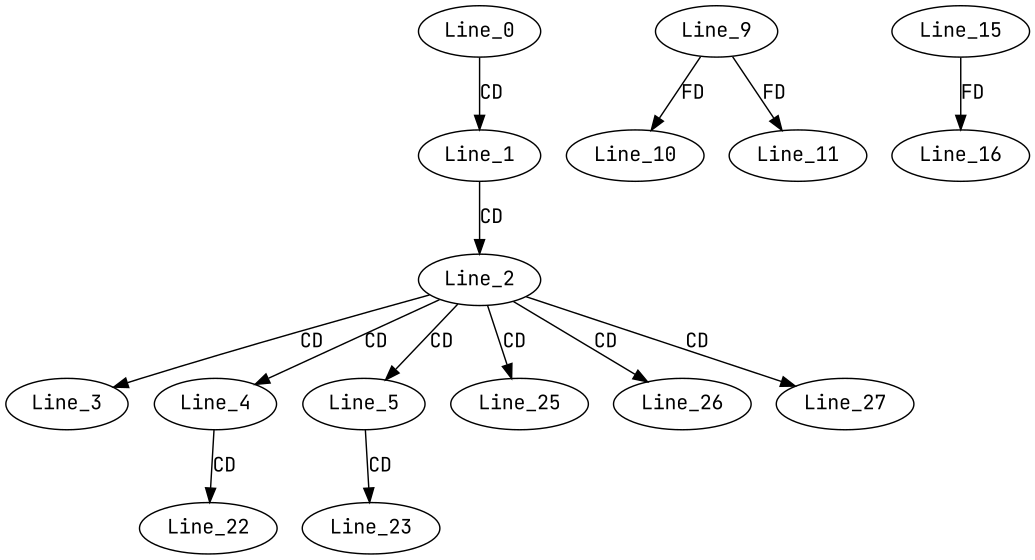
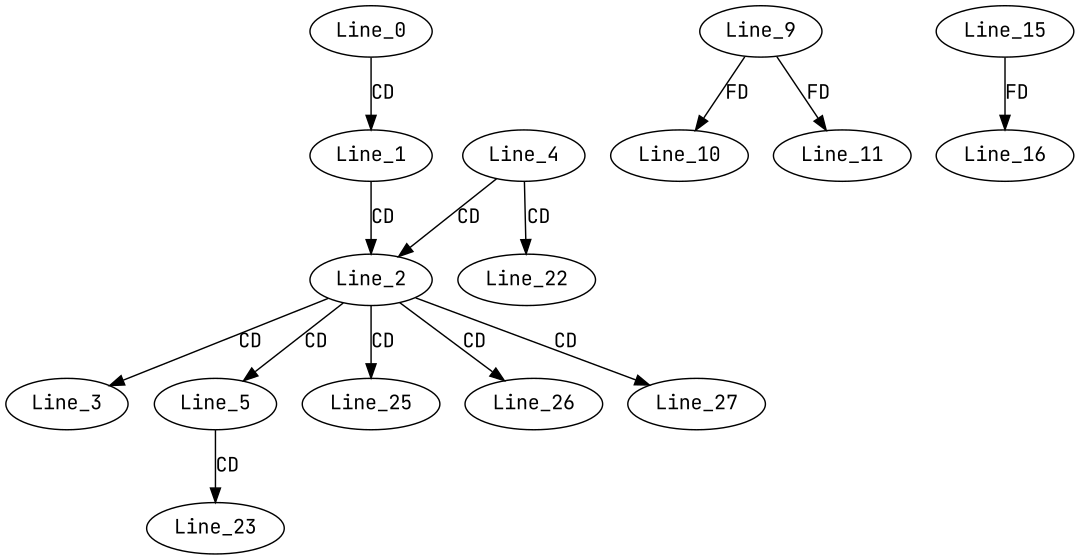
(354, 339) -> (453, 213)
